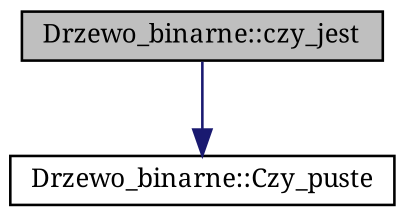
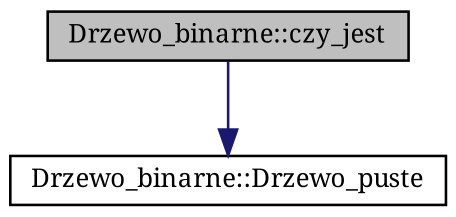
(202, 180) -> (228, 180)
